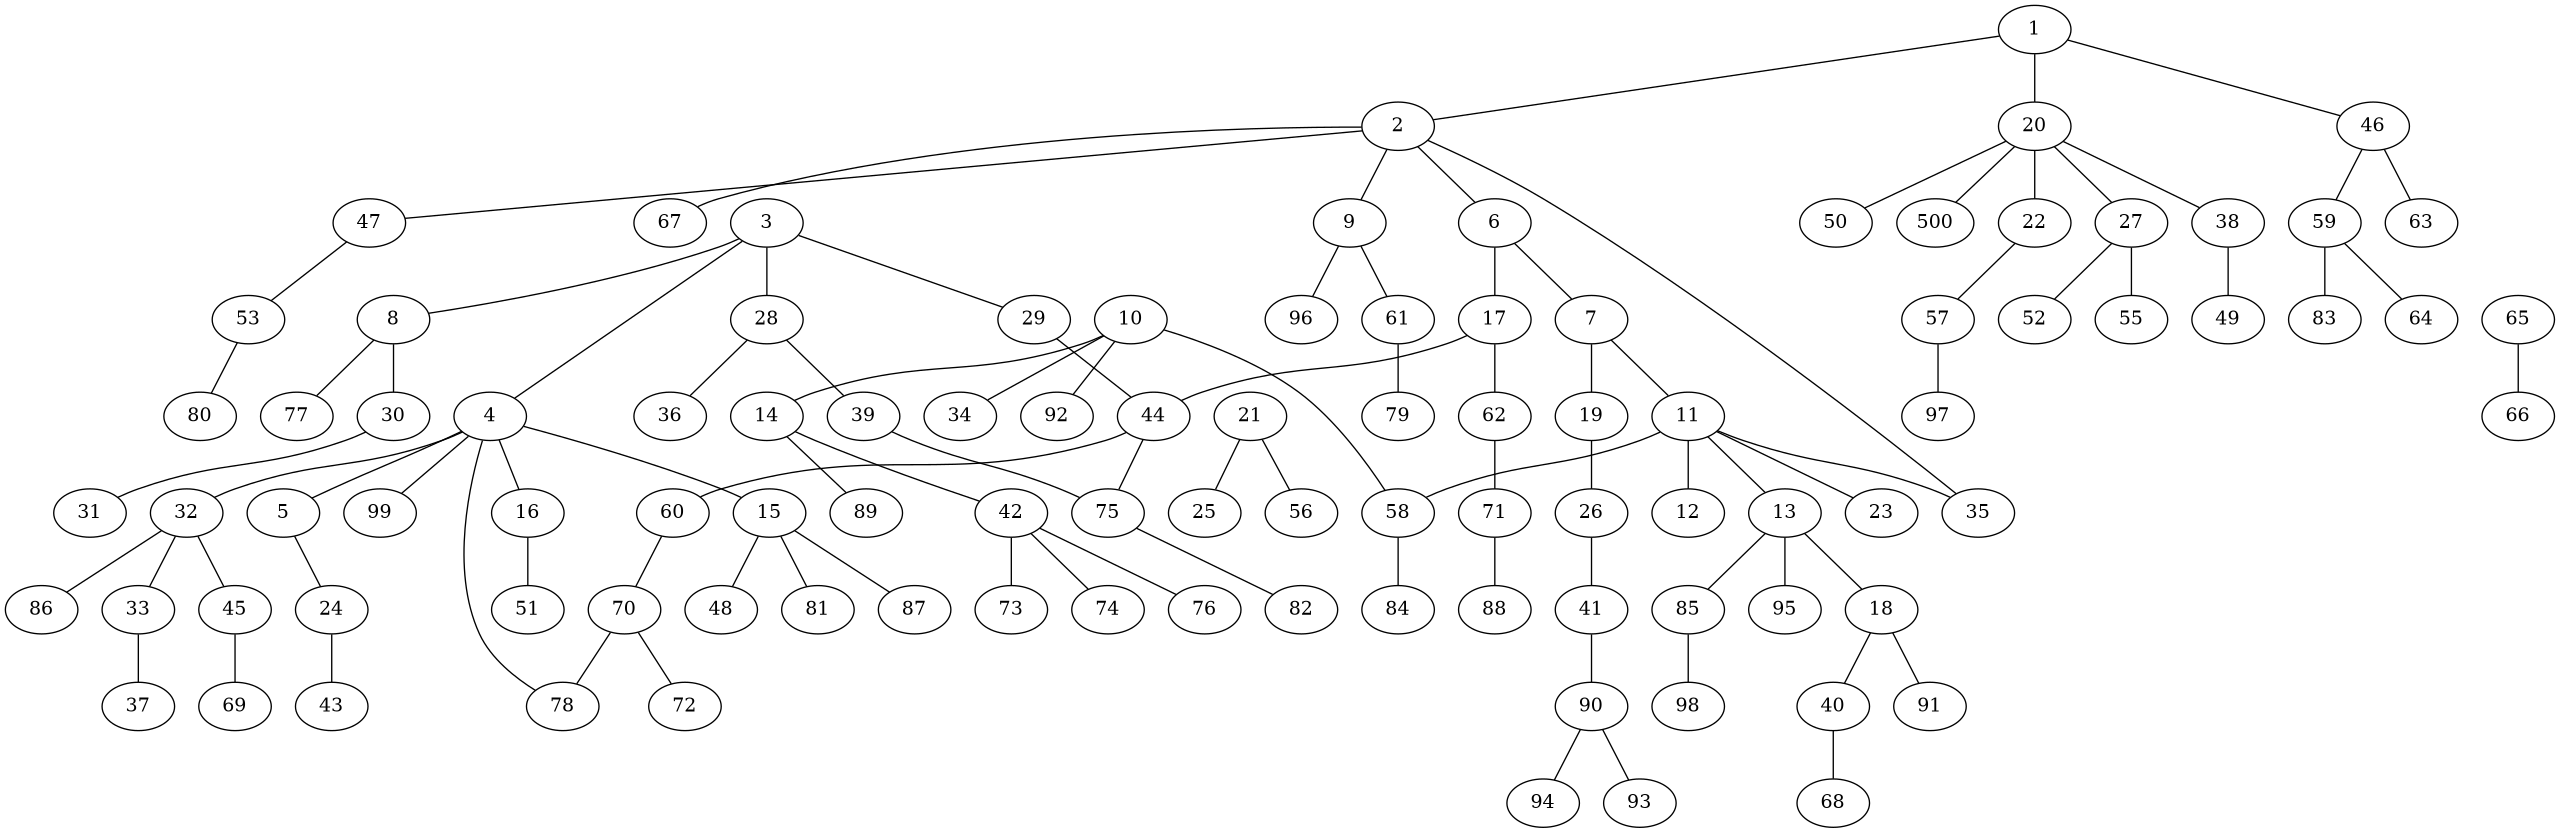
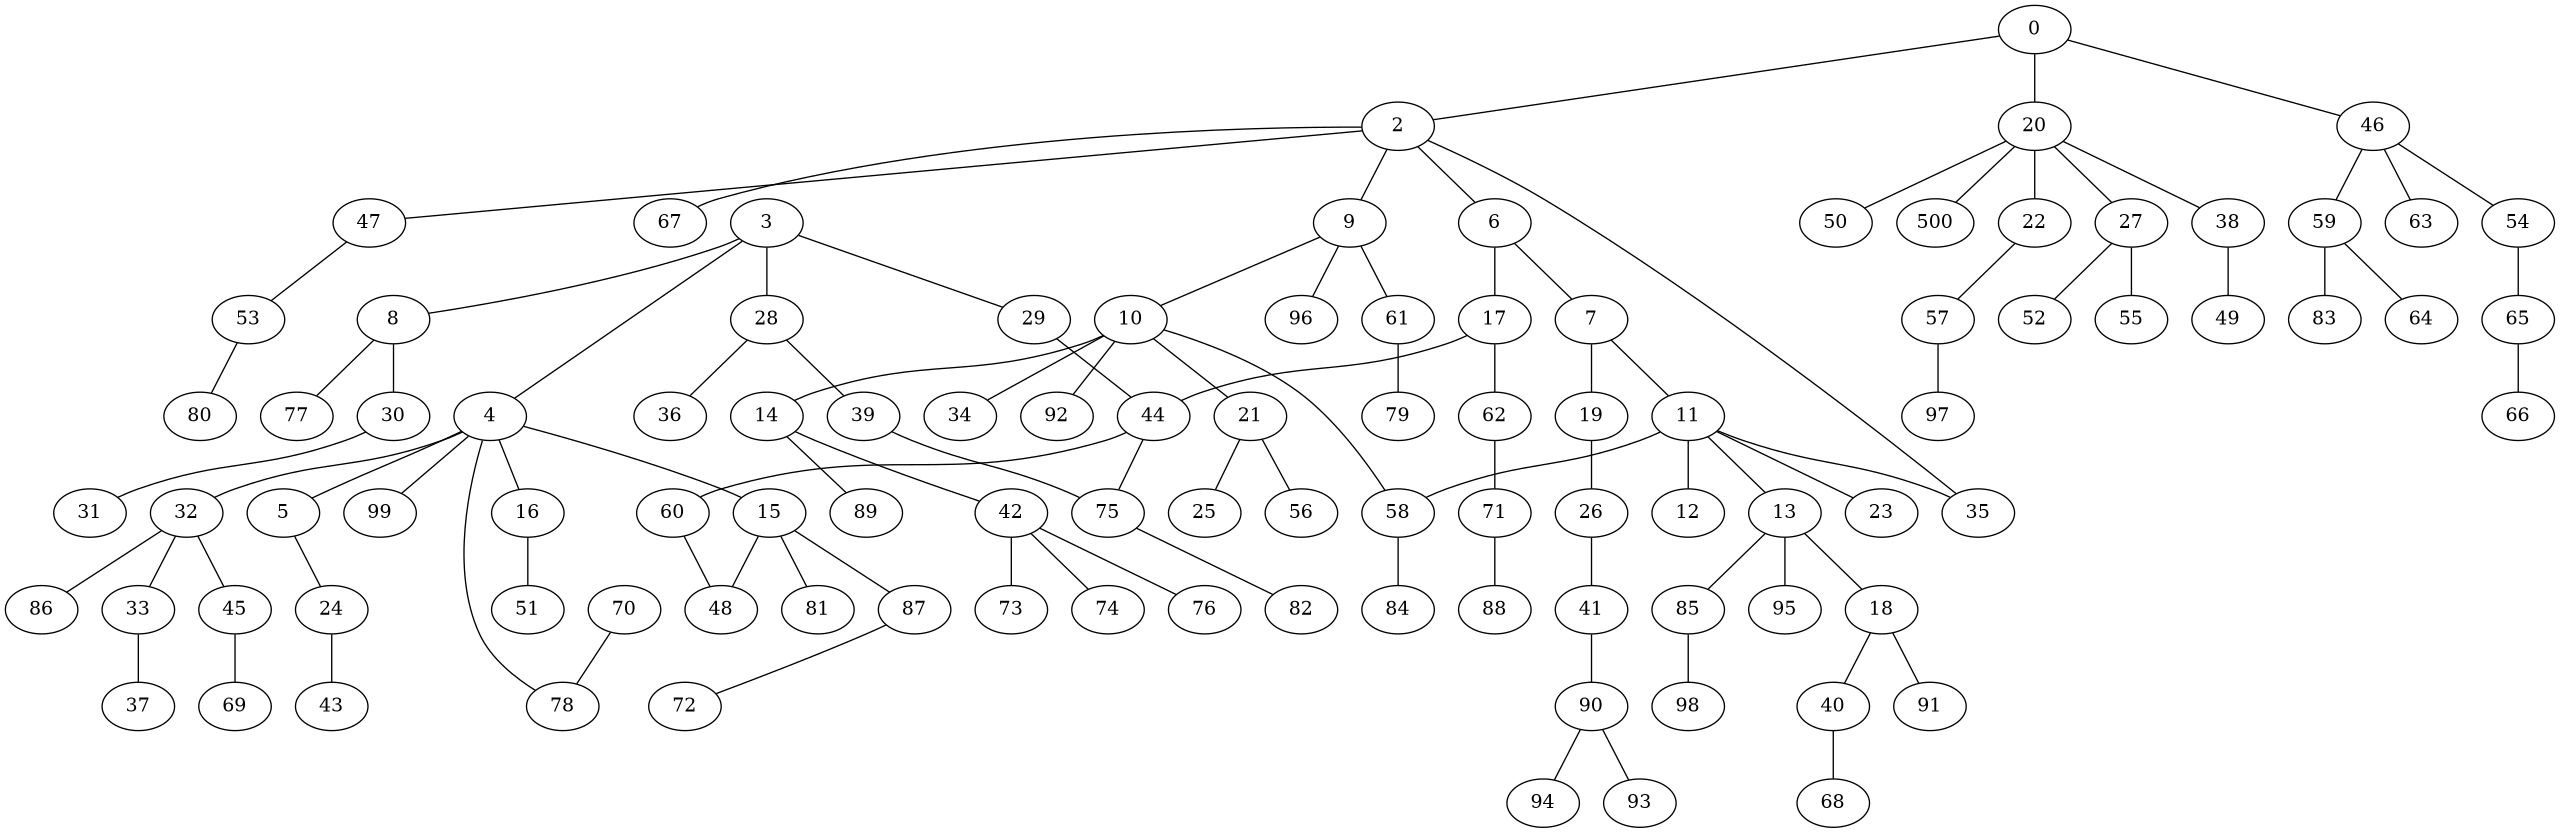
(2035, 30) -> (2035, 30)
none -> (2518, 223)
none -> (1240, 271)
none -> (1190, 368)
(649, 561) -> (697, 561)
(655, 658) -> (802, 661)
